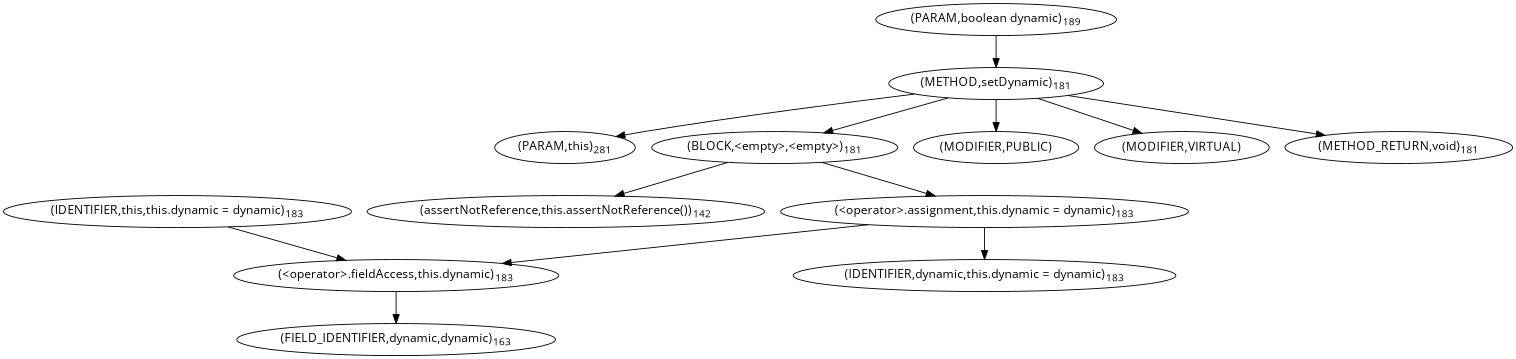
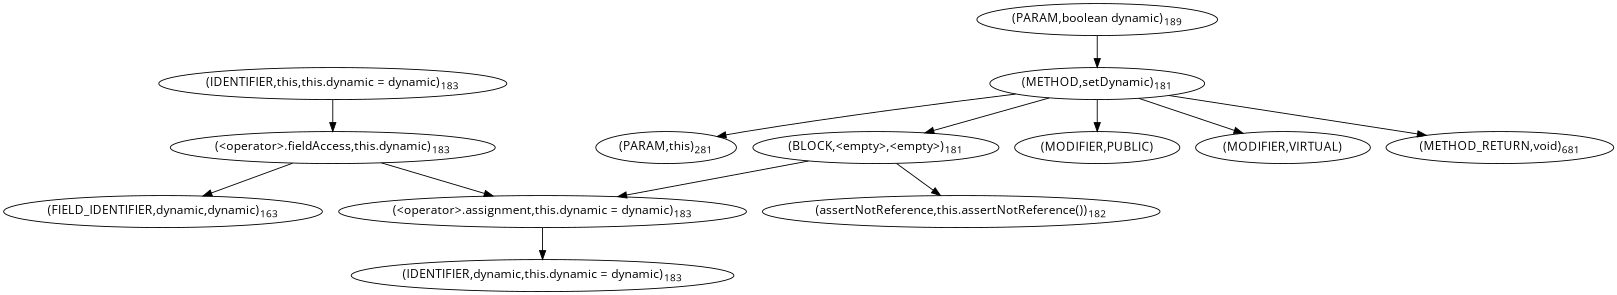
(1470, 146) -> (1571, 146)
(702, 210) -> (1098, 210)
(690, 244) -> (433, 178)
